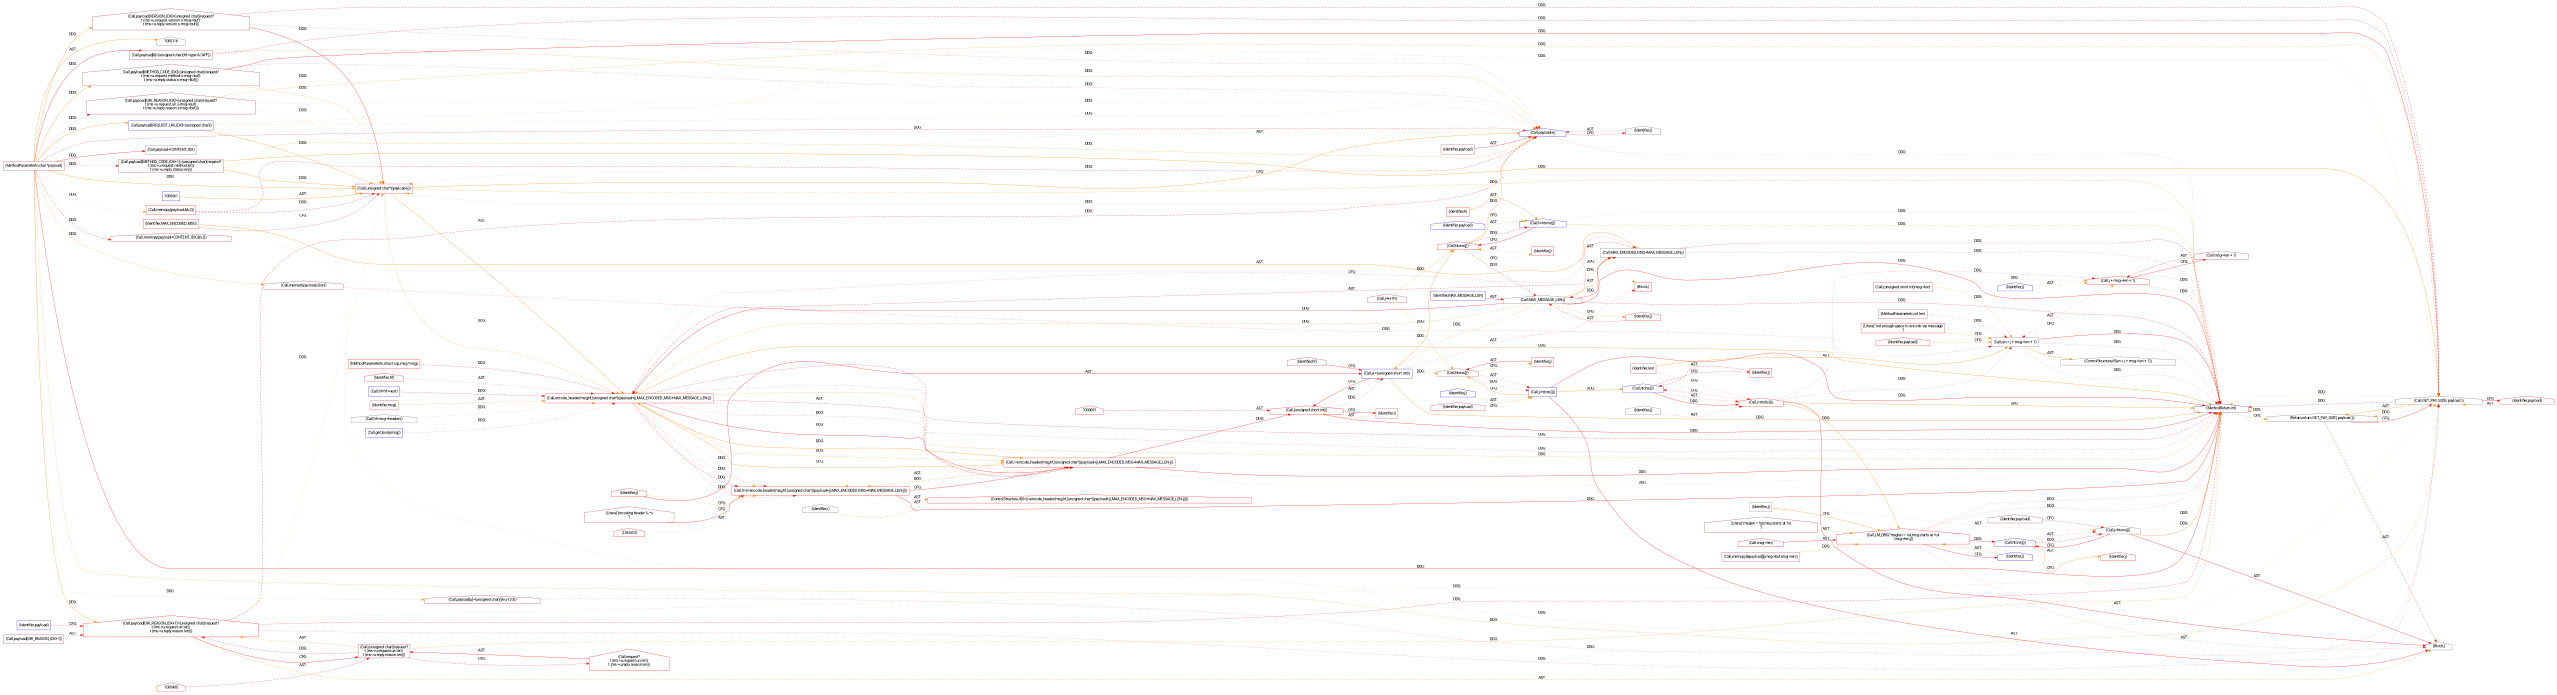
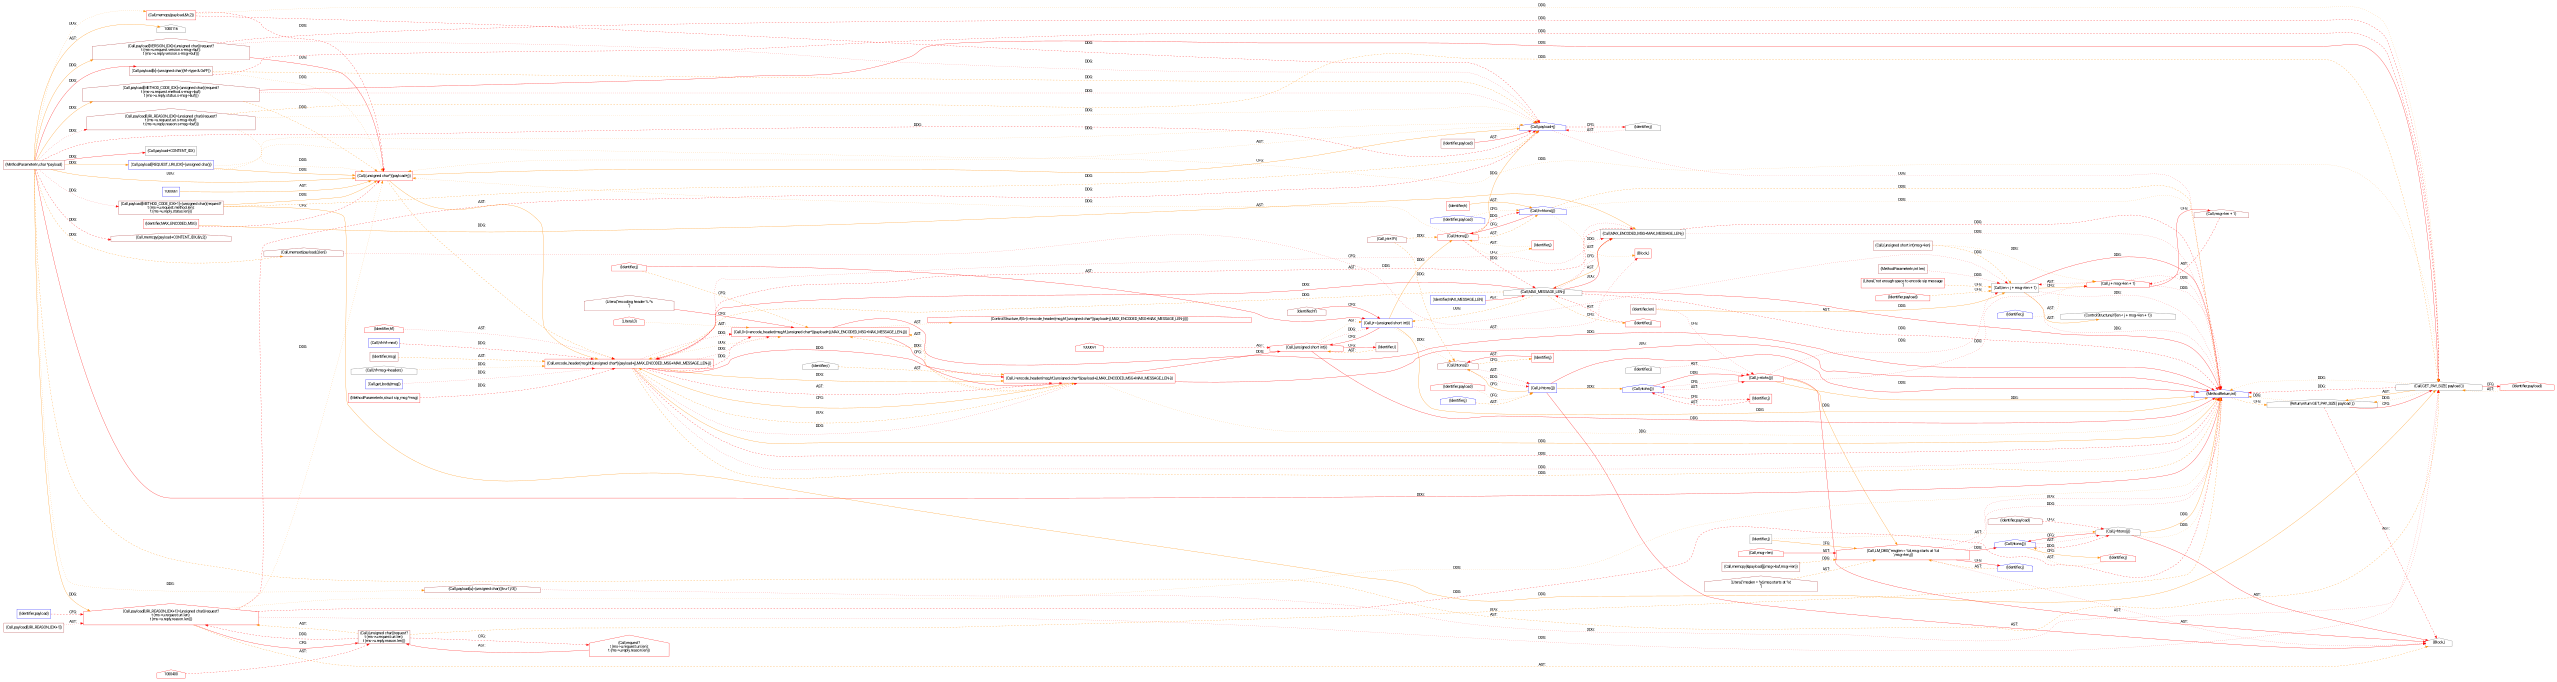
(1402, 187) -> none
(2073, 316) -> (2062, 288)
(1494, 620) -> (1494, 615)
